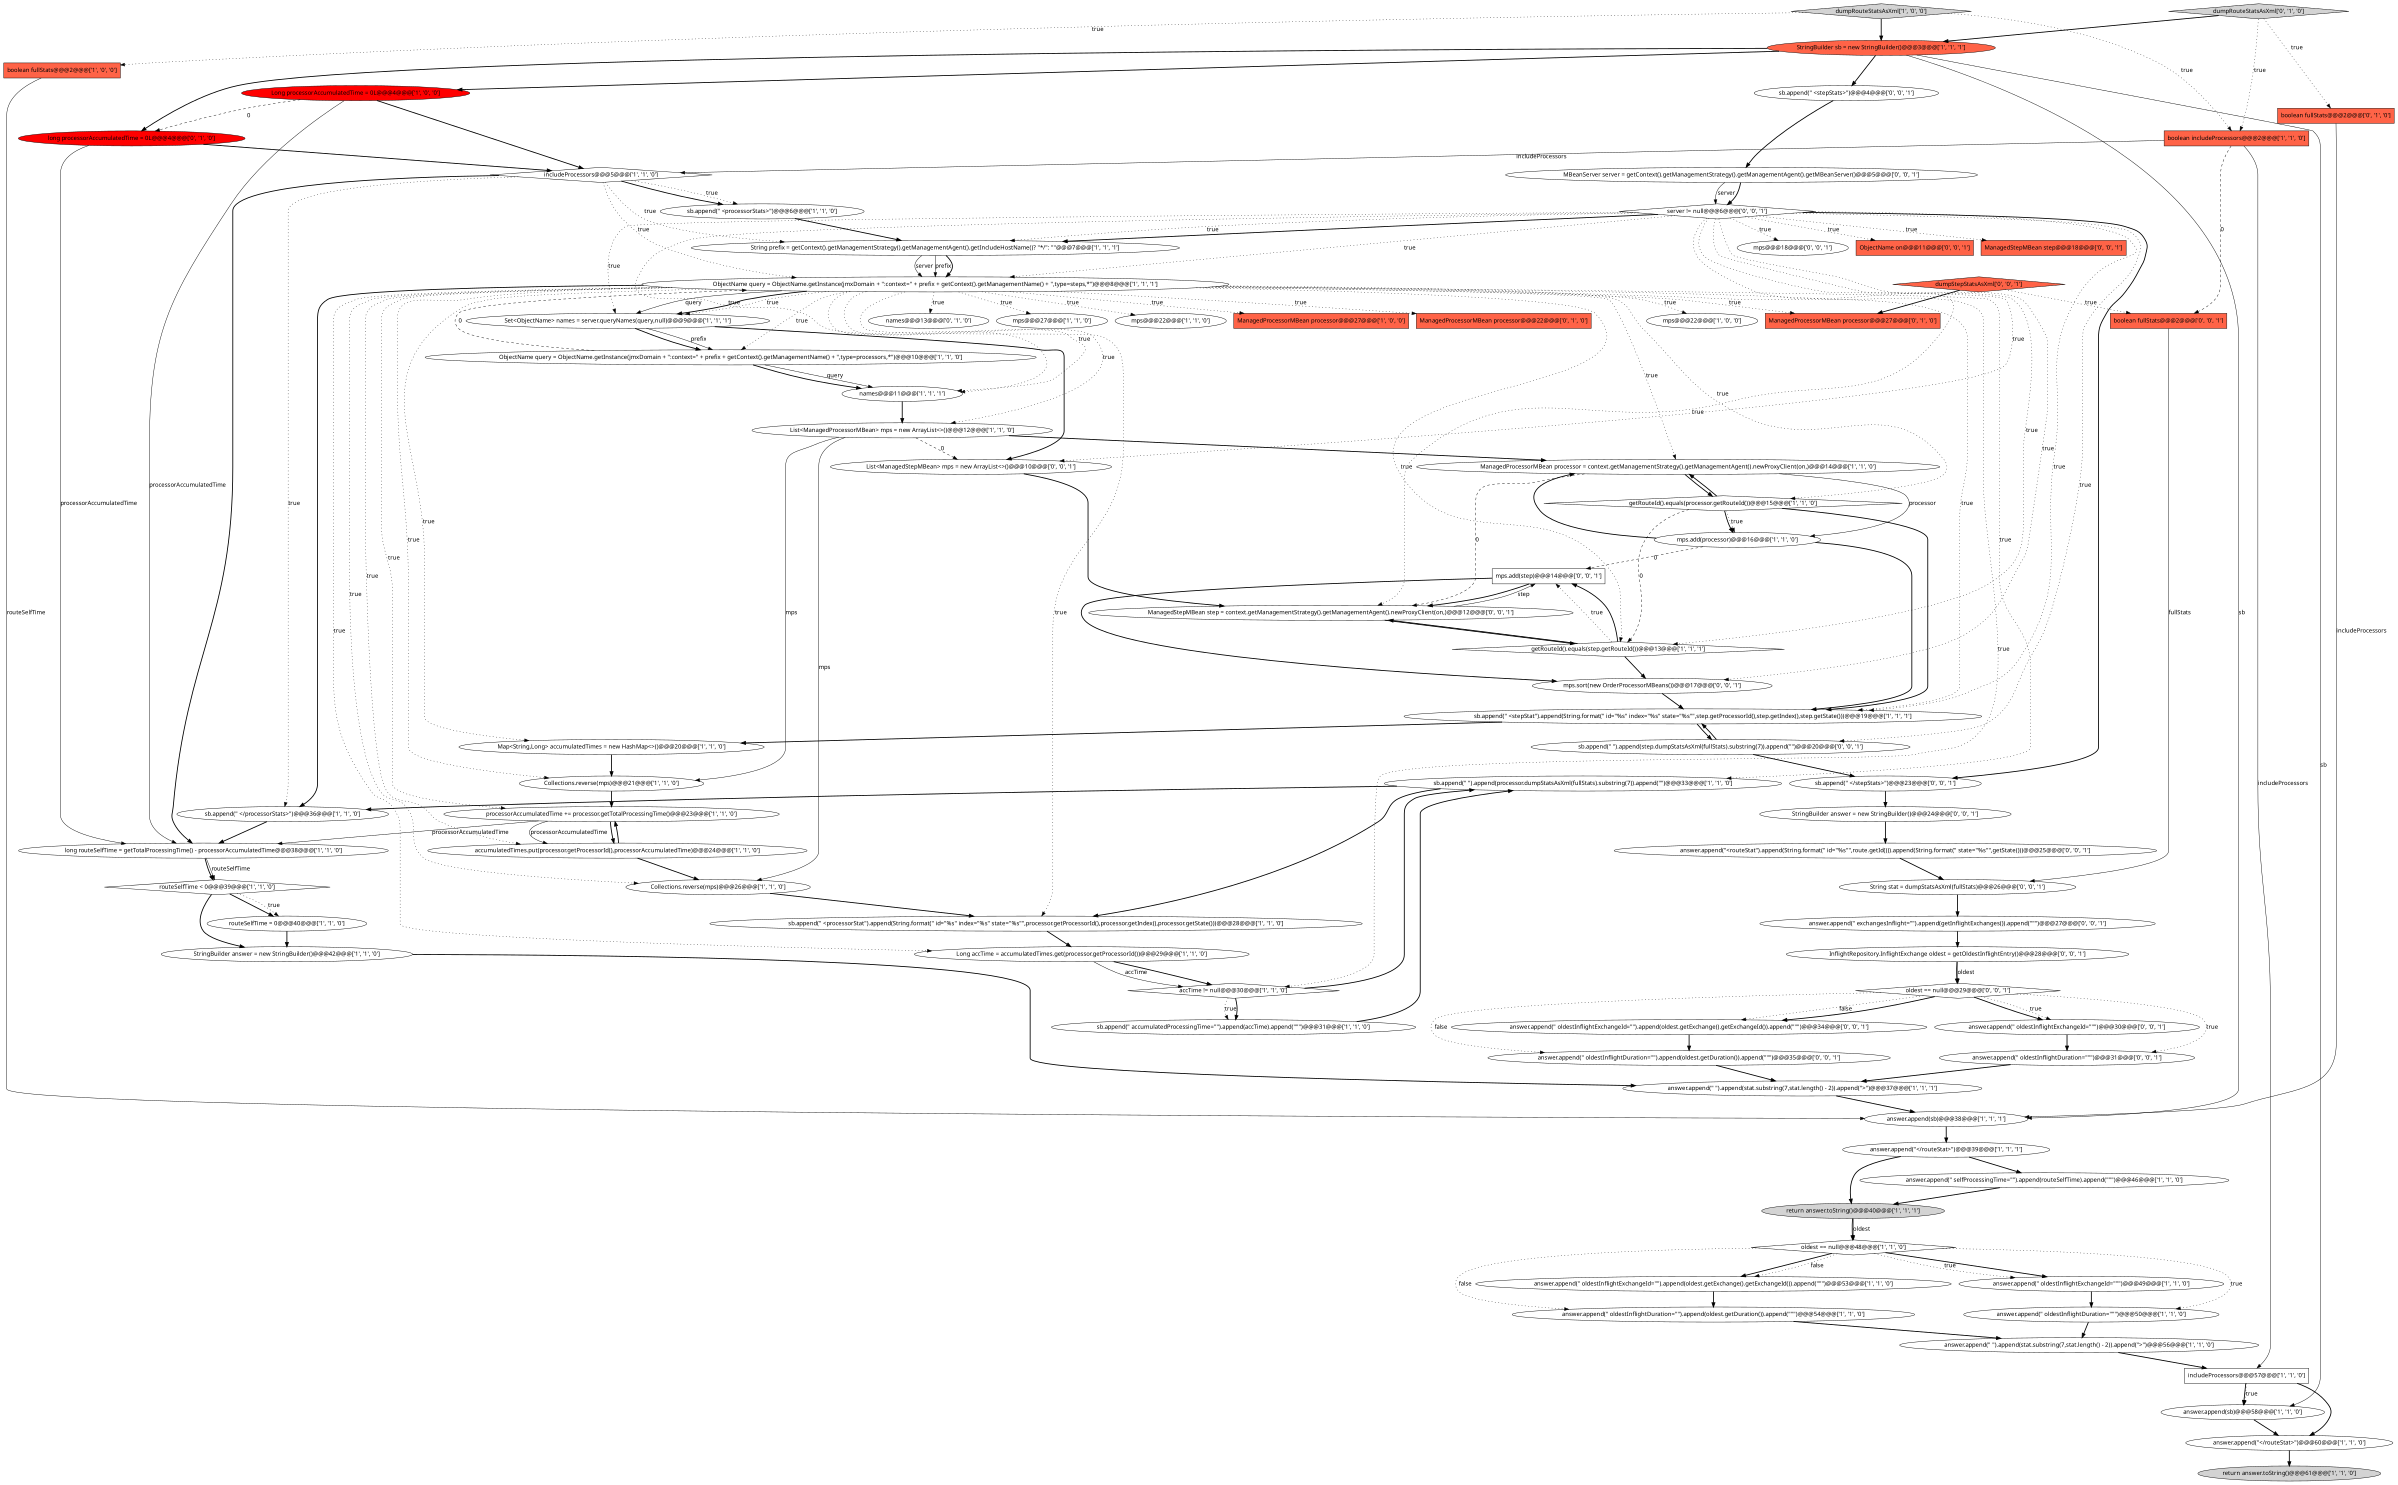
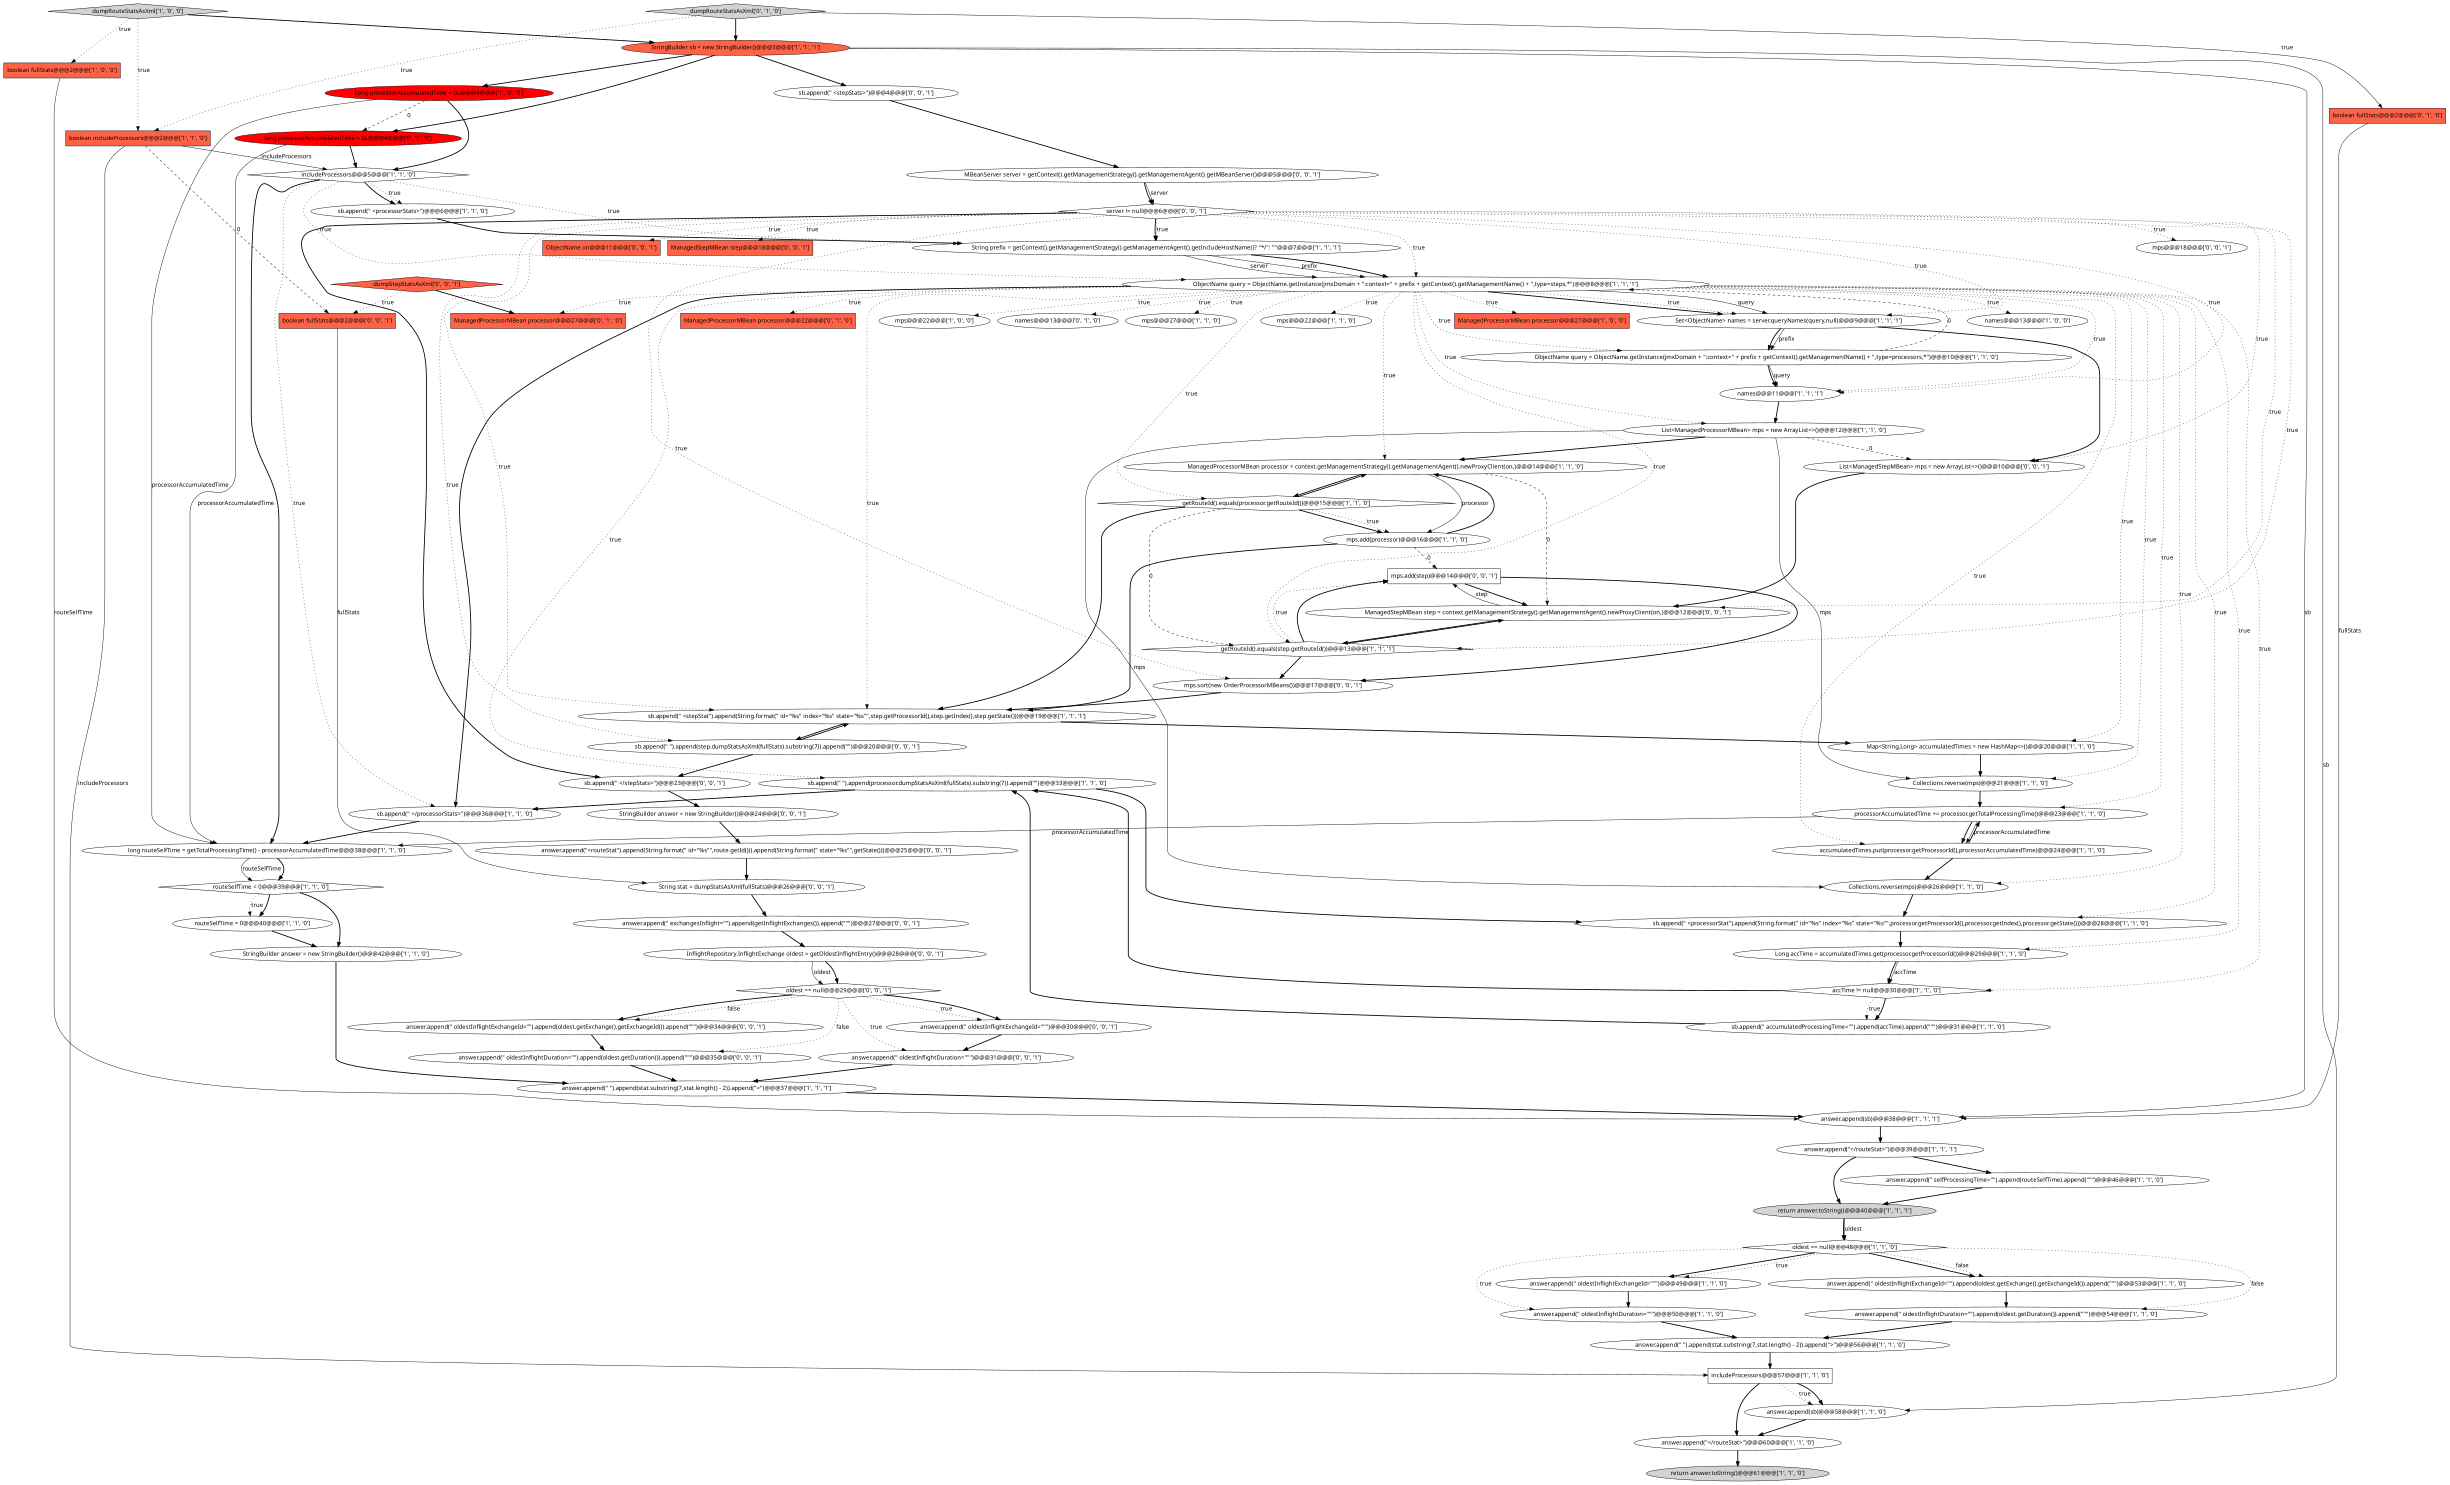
(2296, 62) -> (1603, 27)
none -> (2028, 321)
(2362, 631) -> (2350, 631)
